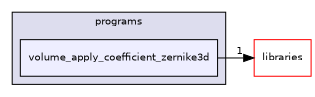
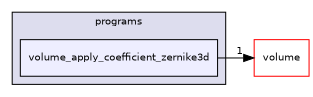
(283, 58) -> (282, 58)
